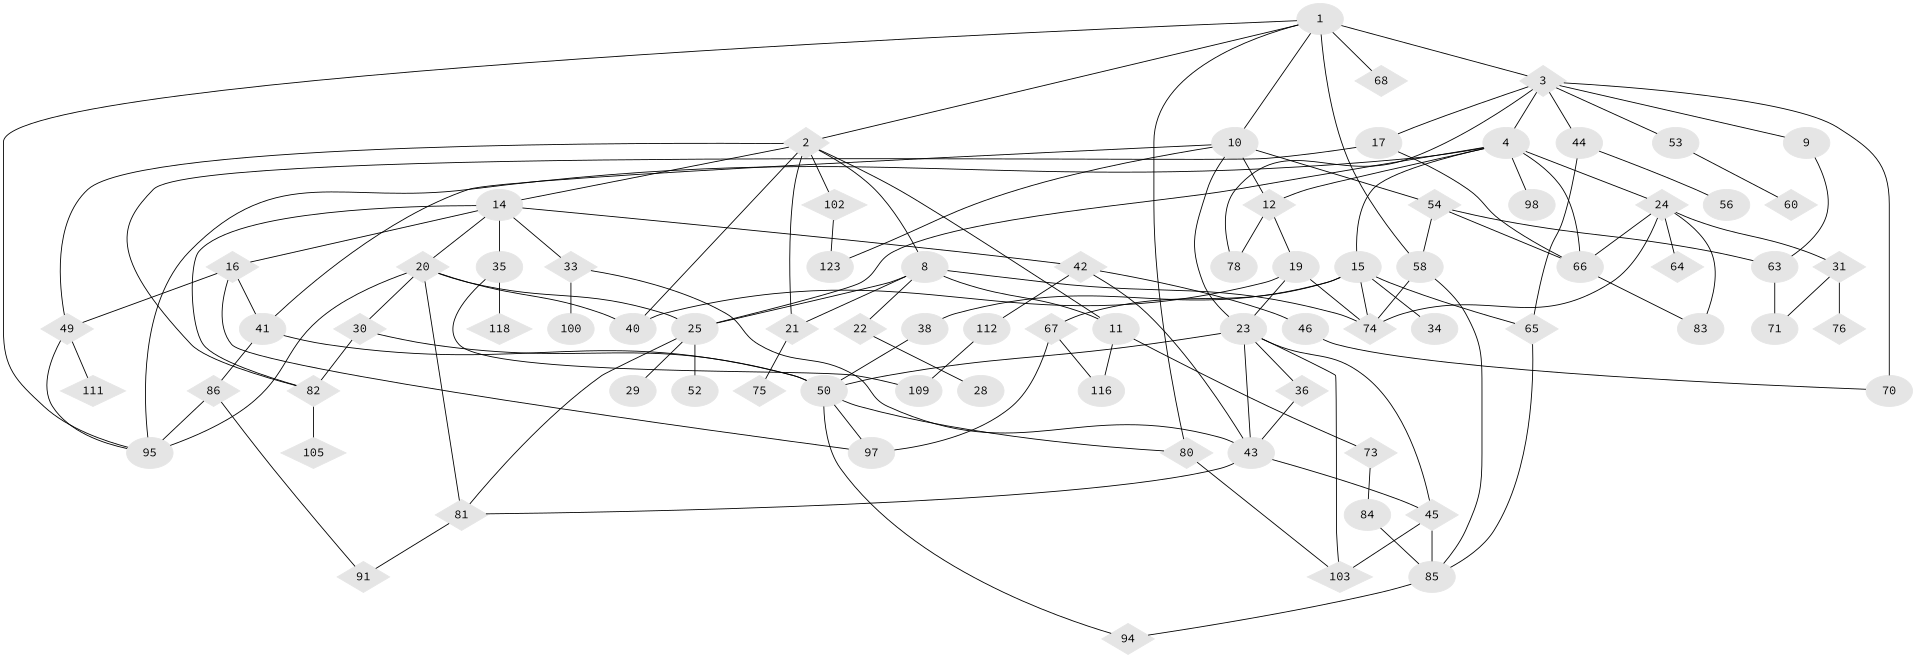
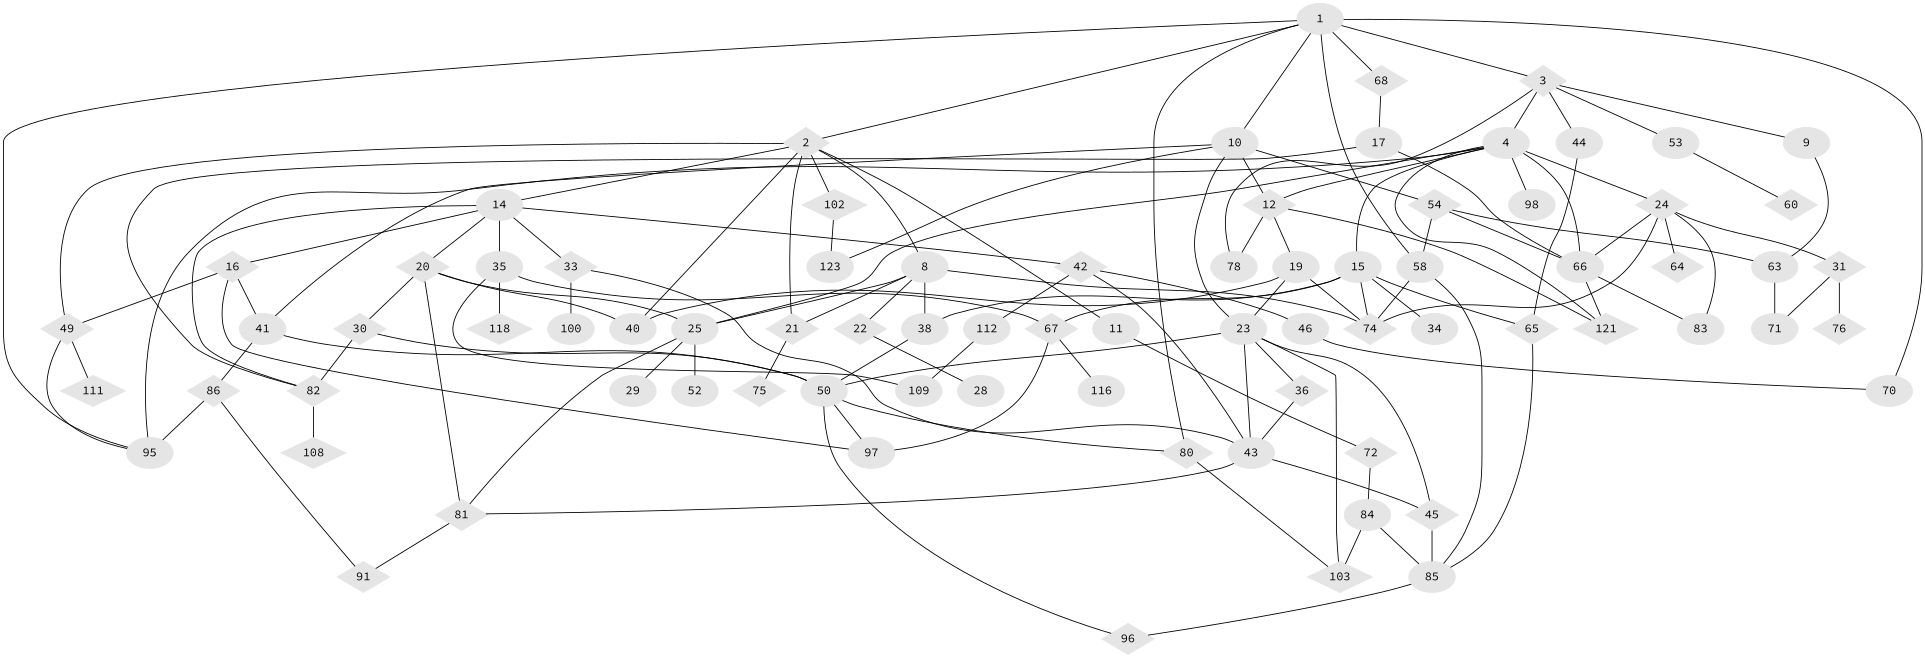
(1463, 109) -> (1380, 112)
(1833, 126) -> (1768, 50)
(1727, 205) -> none
(1013, 296) -> (925, 303)
none -> (674, 300)
none -> (1606, 329)
(292, 352) -> none
(1109, 360) -> none
(313, 453) -> (313, 453)
(1371, 453) -> (1371, 453)
(1387, 546) -> (1353, 547)
(1128, 639) -> (1128, 639)
